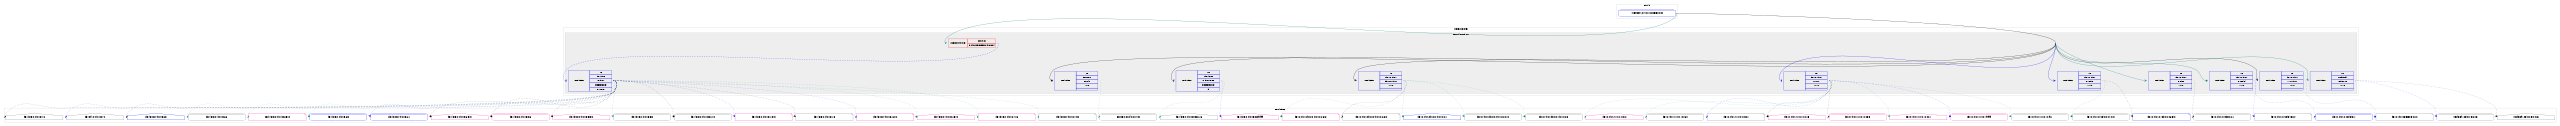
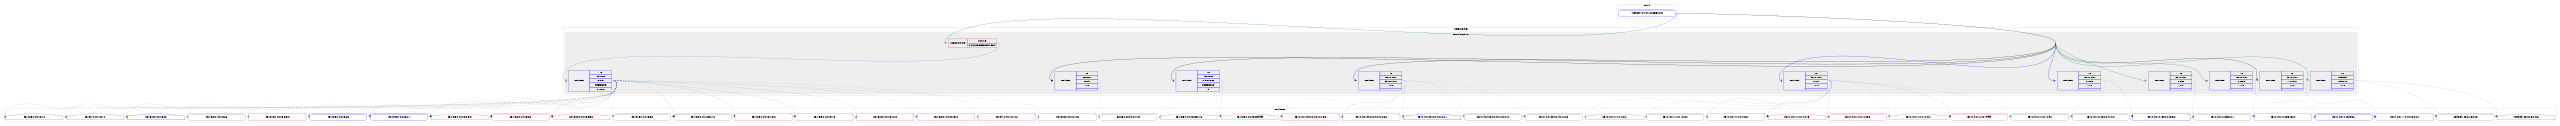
(982, 45) -> (982, 45)
(277, 117) -> (277, 117)
(946, 117) -> (946, 117)
(1007, 117) -> (1007, 117)
(2405, 117) -> (2405, 117)
